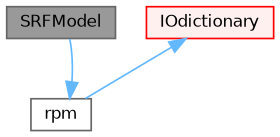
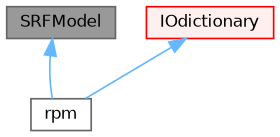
(72, 60) -> (50, 77)
